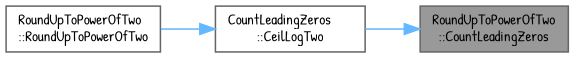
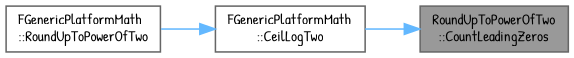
(83, 29) -> (83, 29)
(290, 29) -> (290, 29)
